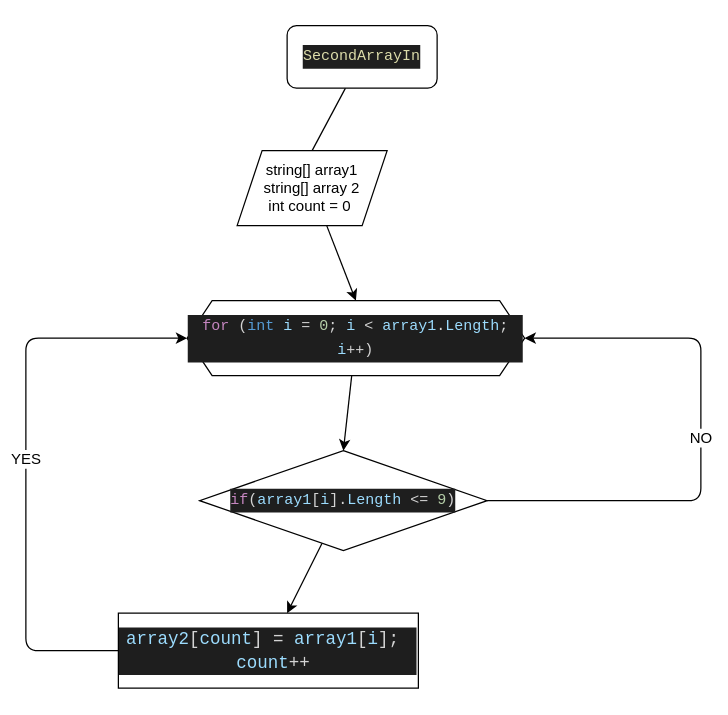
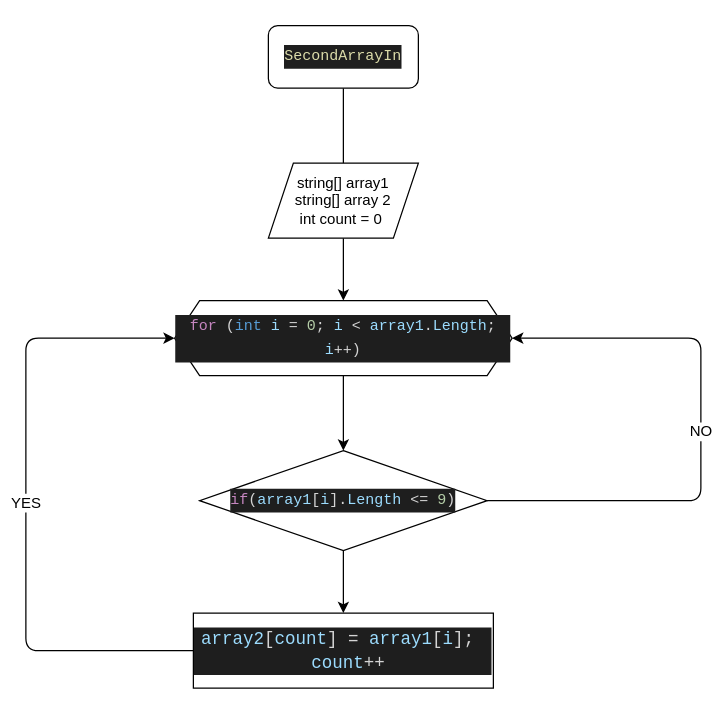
(362, 57) -> (343, 57)
(312, 188) -> (343, 201)
(356, 338) -> (343, 338)
(268, 651) -> (343, 651)
